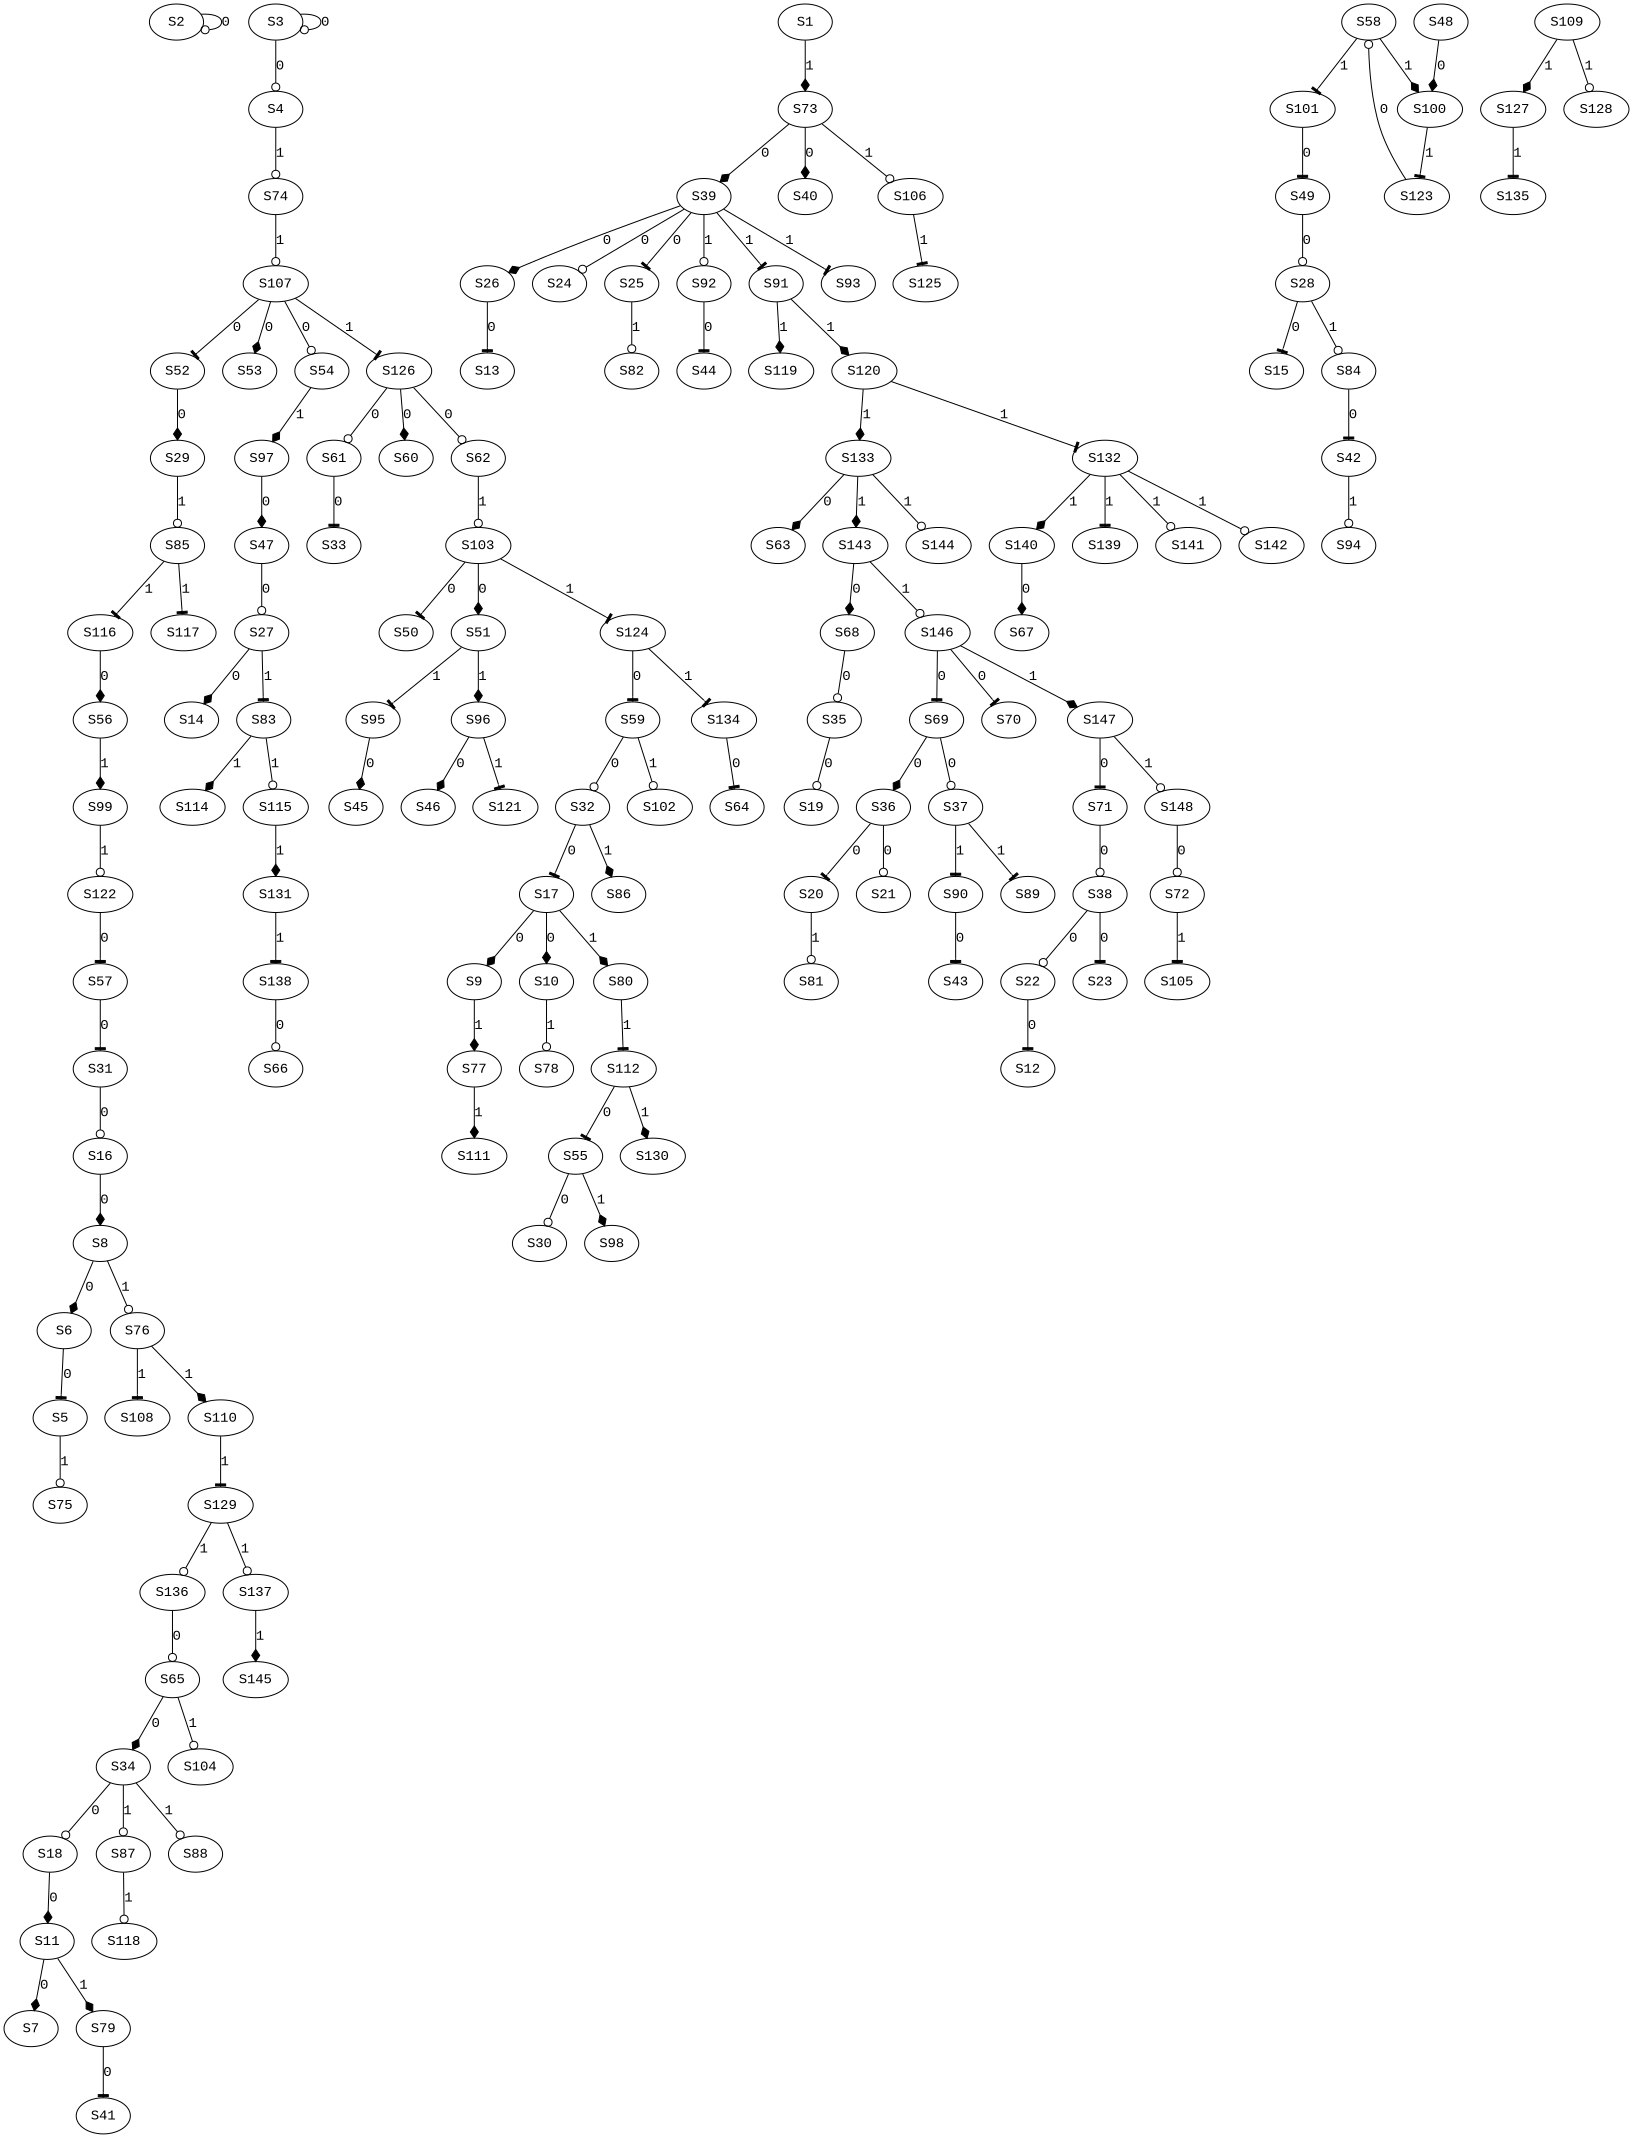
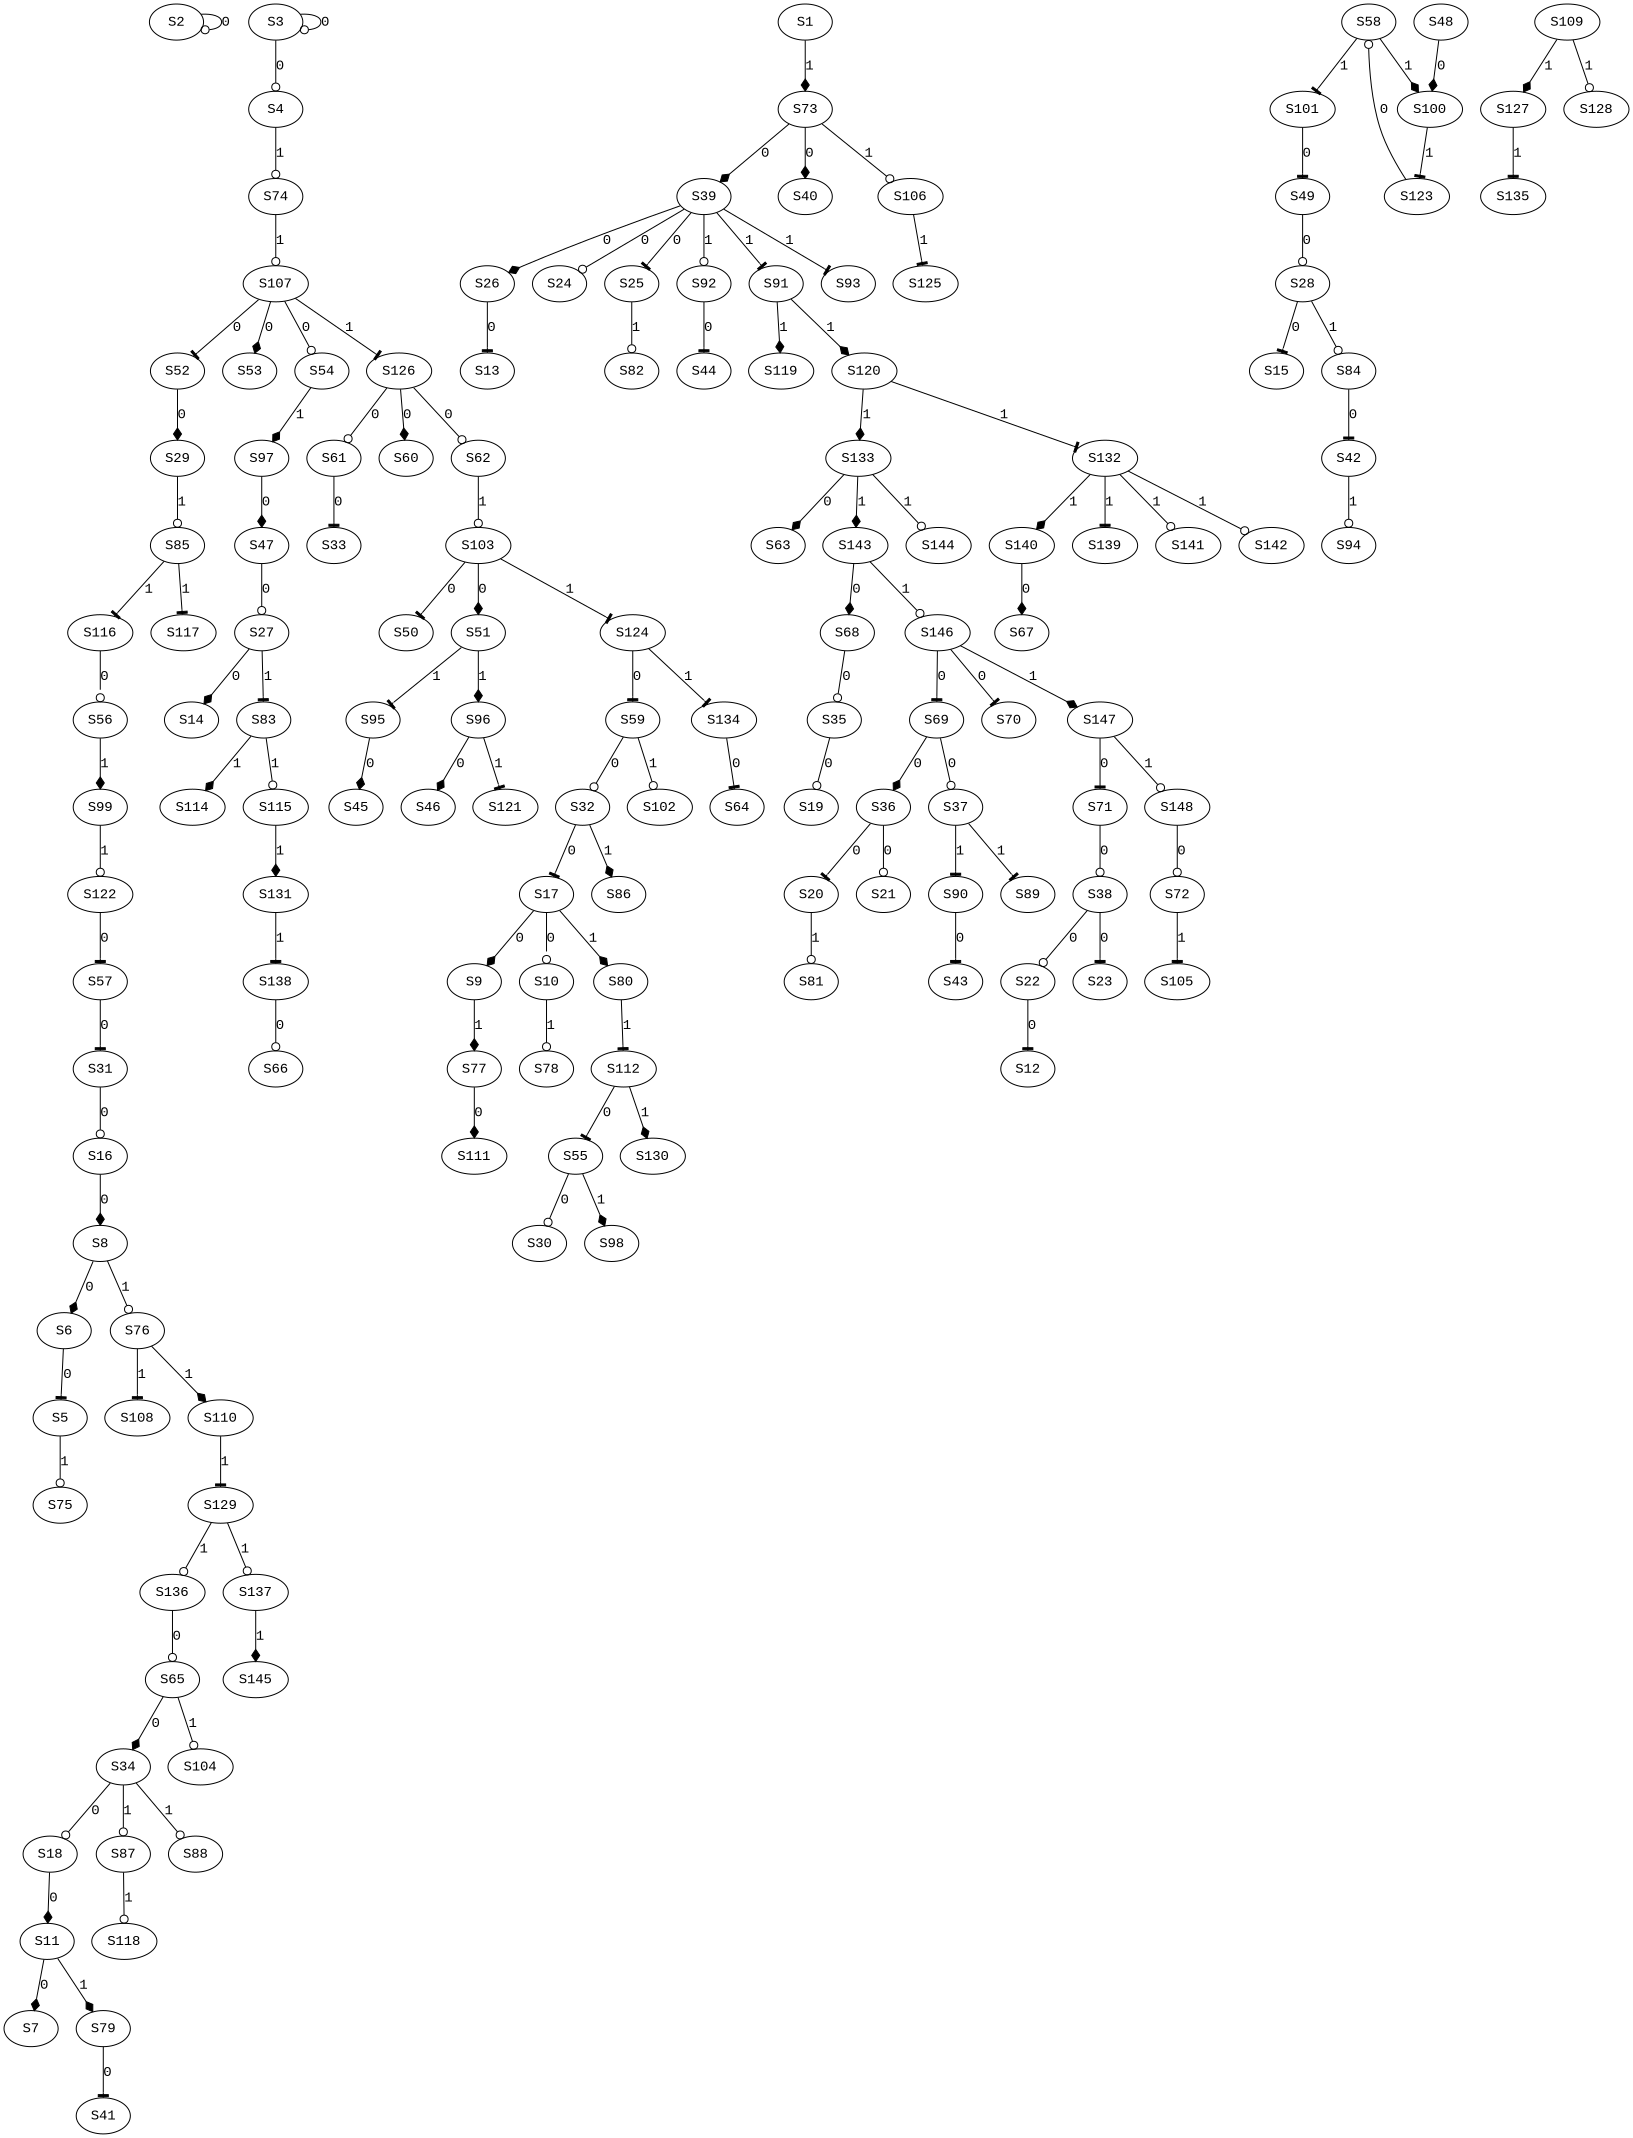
(100, 670) -> (100, 670)
(547, 932) -> (547, 932)
(479, 1113) -> (479, 1113)
